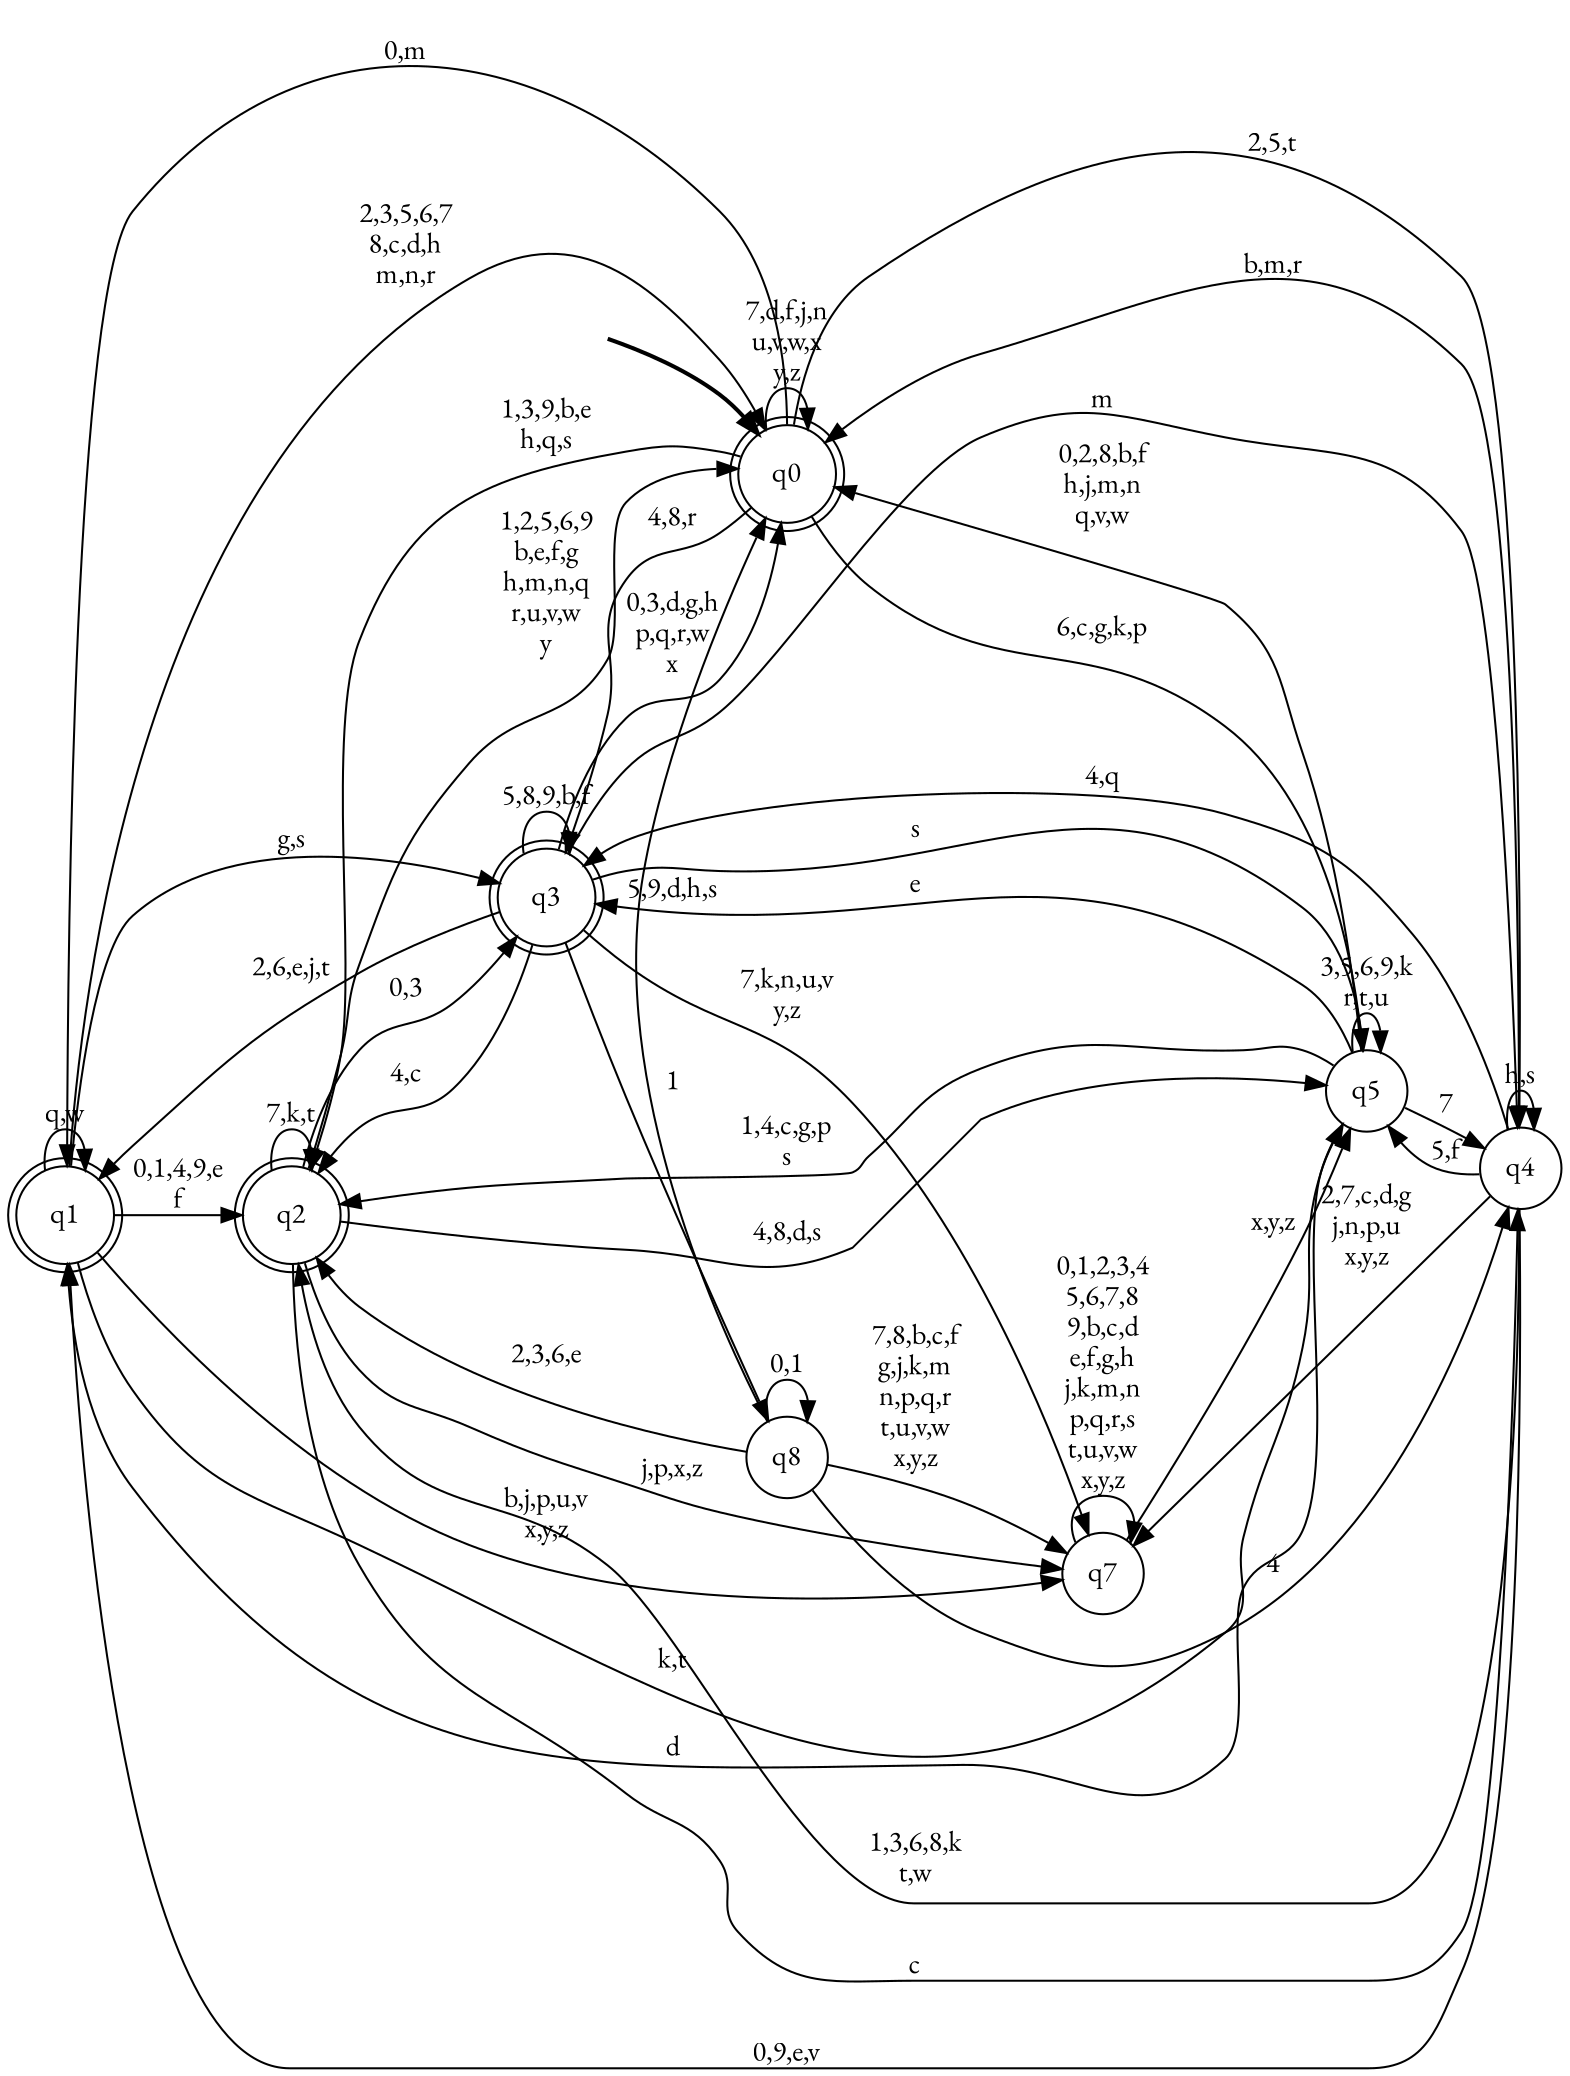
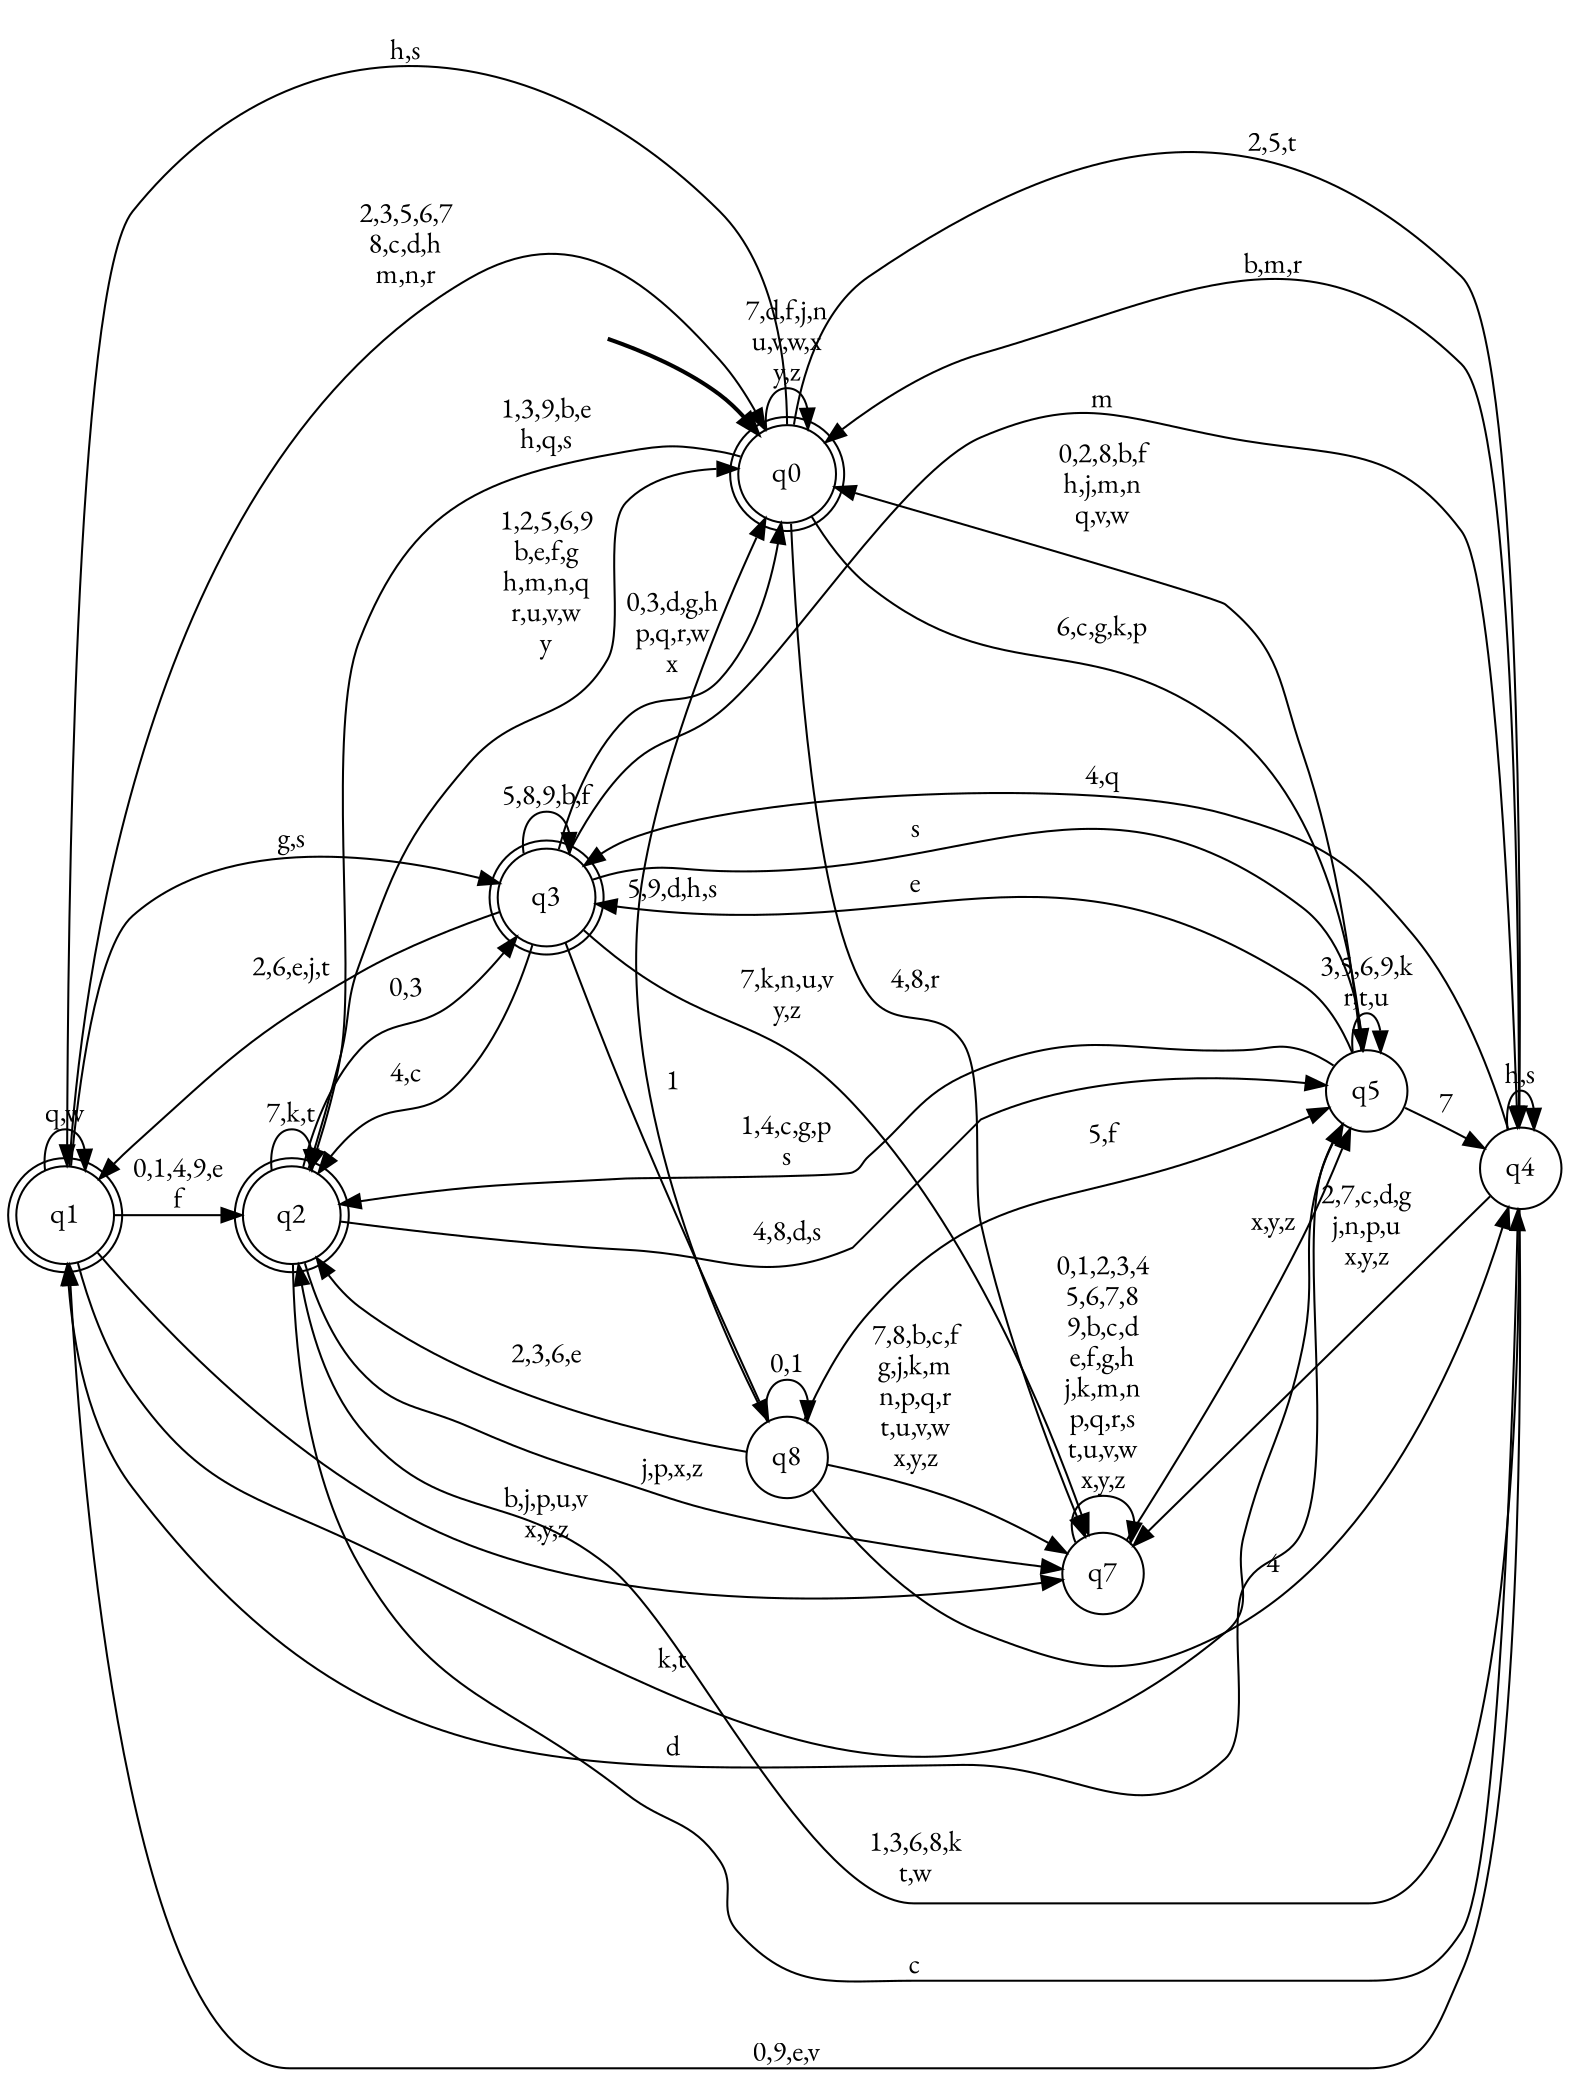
(406, 52) -> (406, 52)
(611, 685) -> (922, 1019)
(1436, 1169) -> (1017, 1210)
